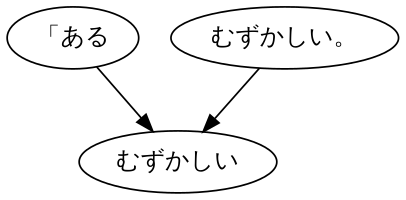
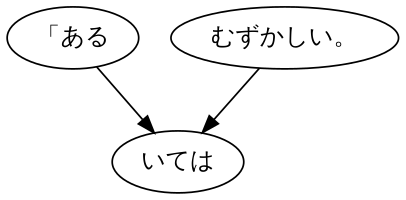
(178, 162) -> (178, 162)
